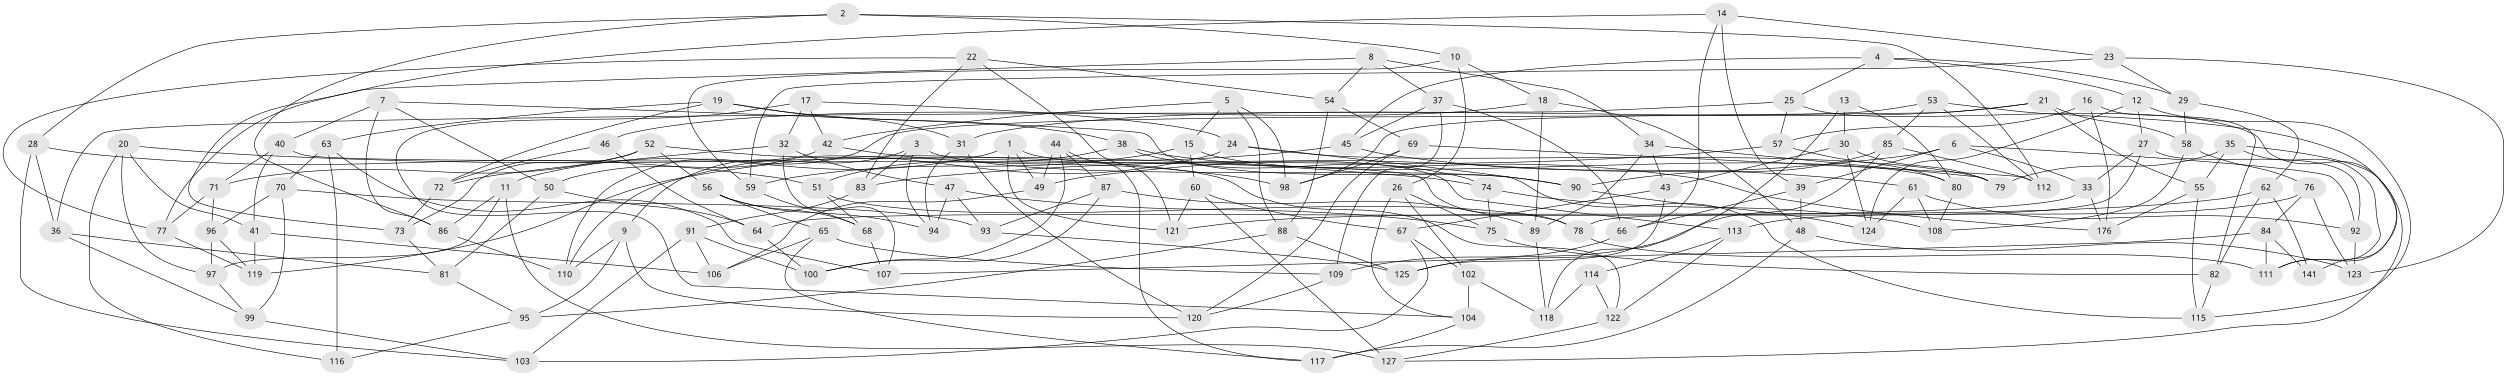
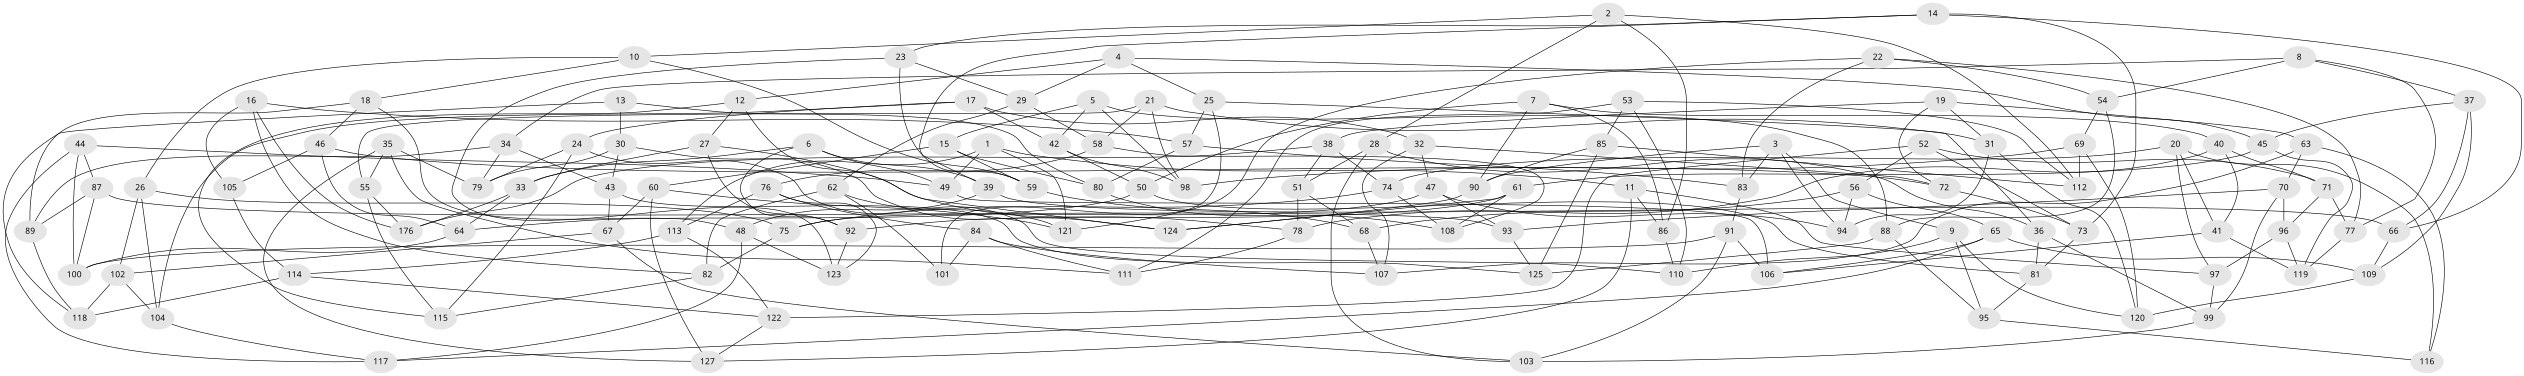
none -> (230, 188)
(2310, 275) -> (943, 275)
